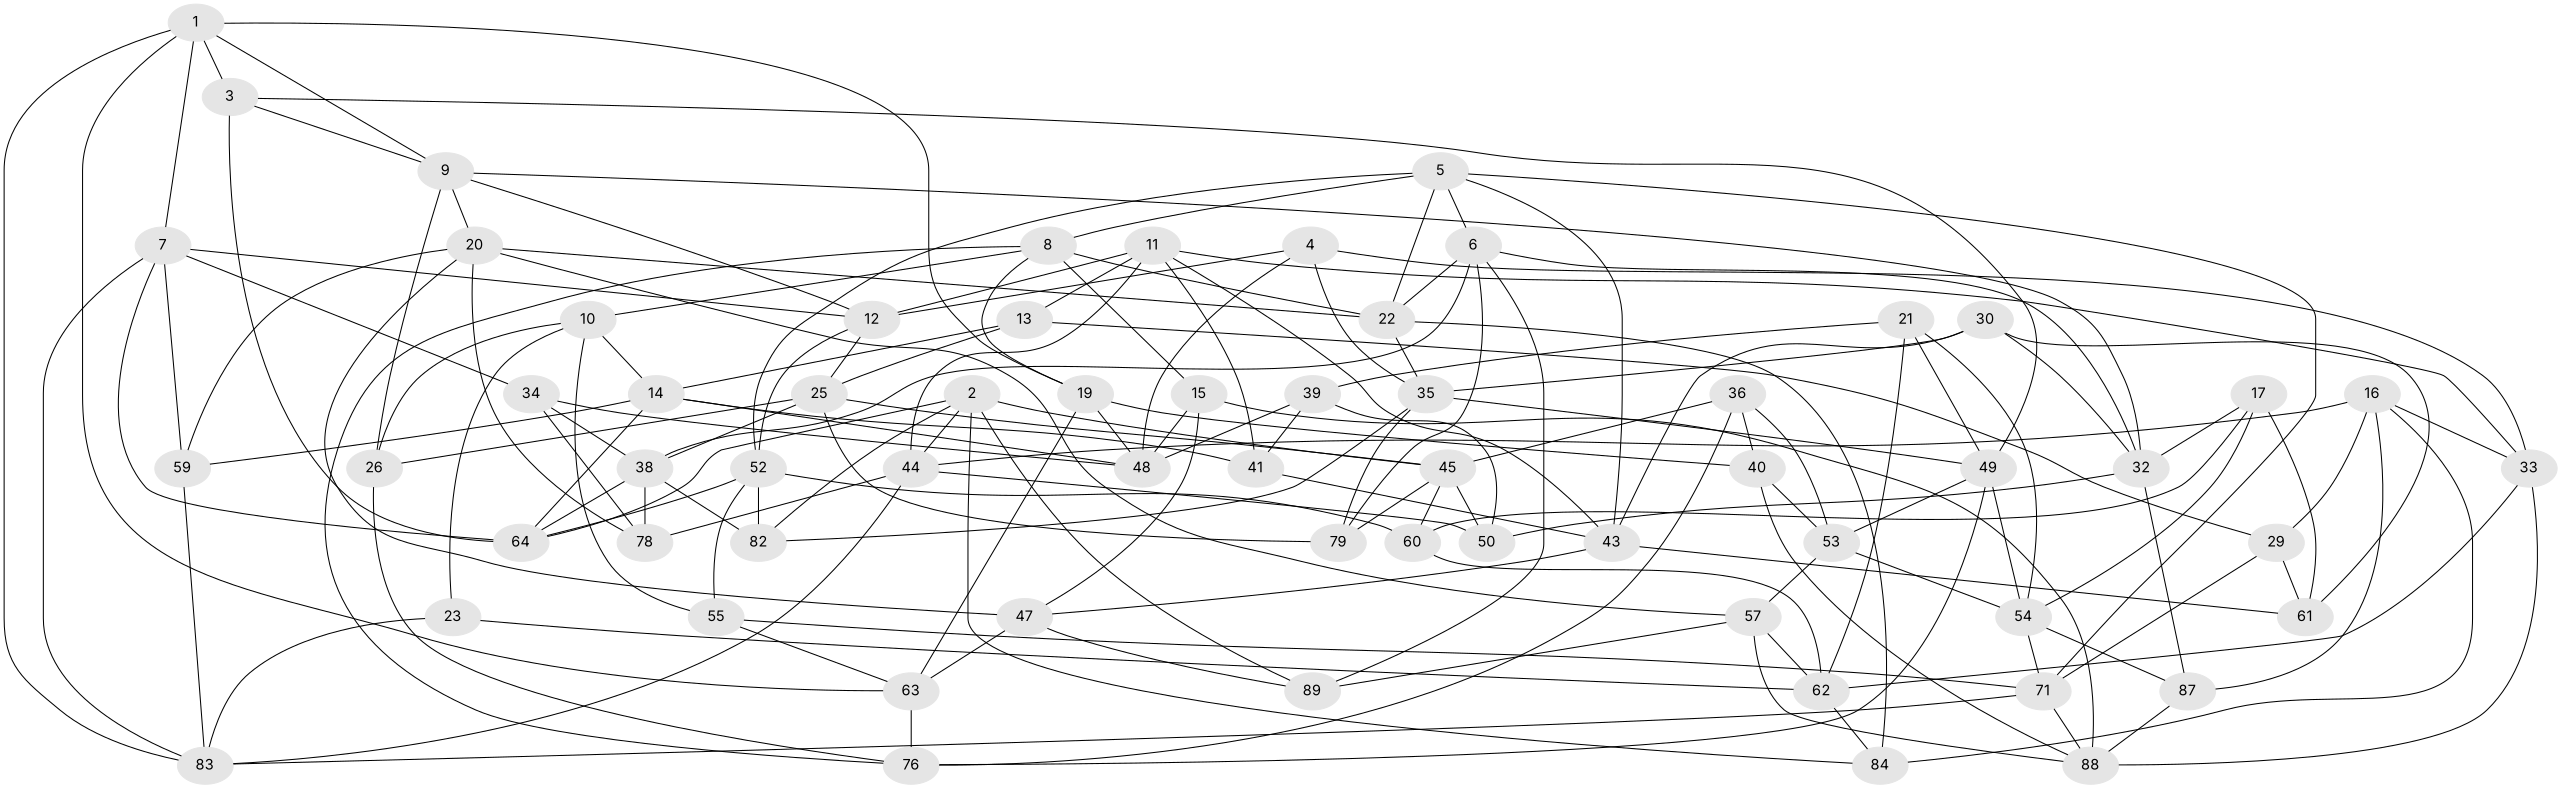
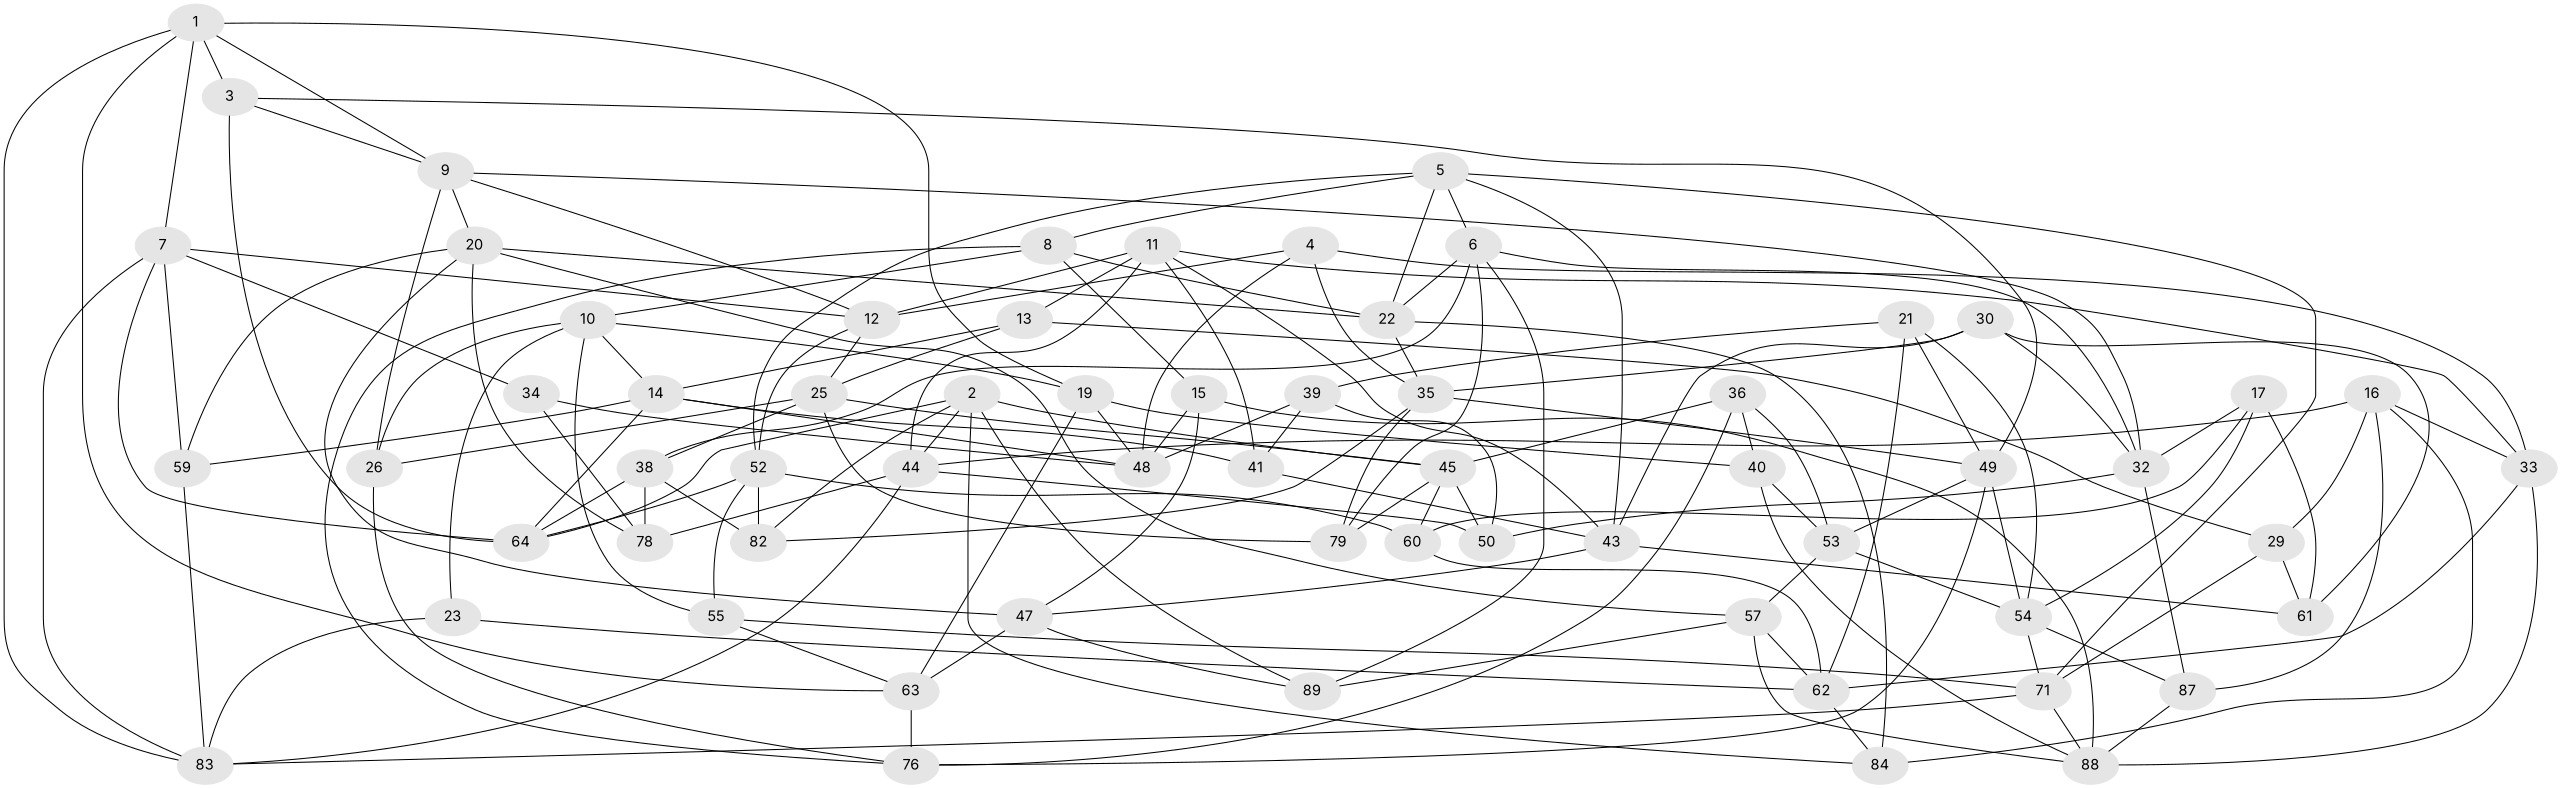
(982, 320) -> (839, 349)
(599, 439) -> none
